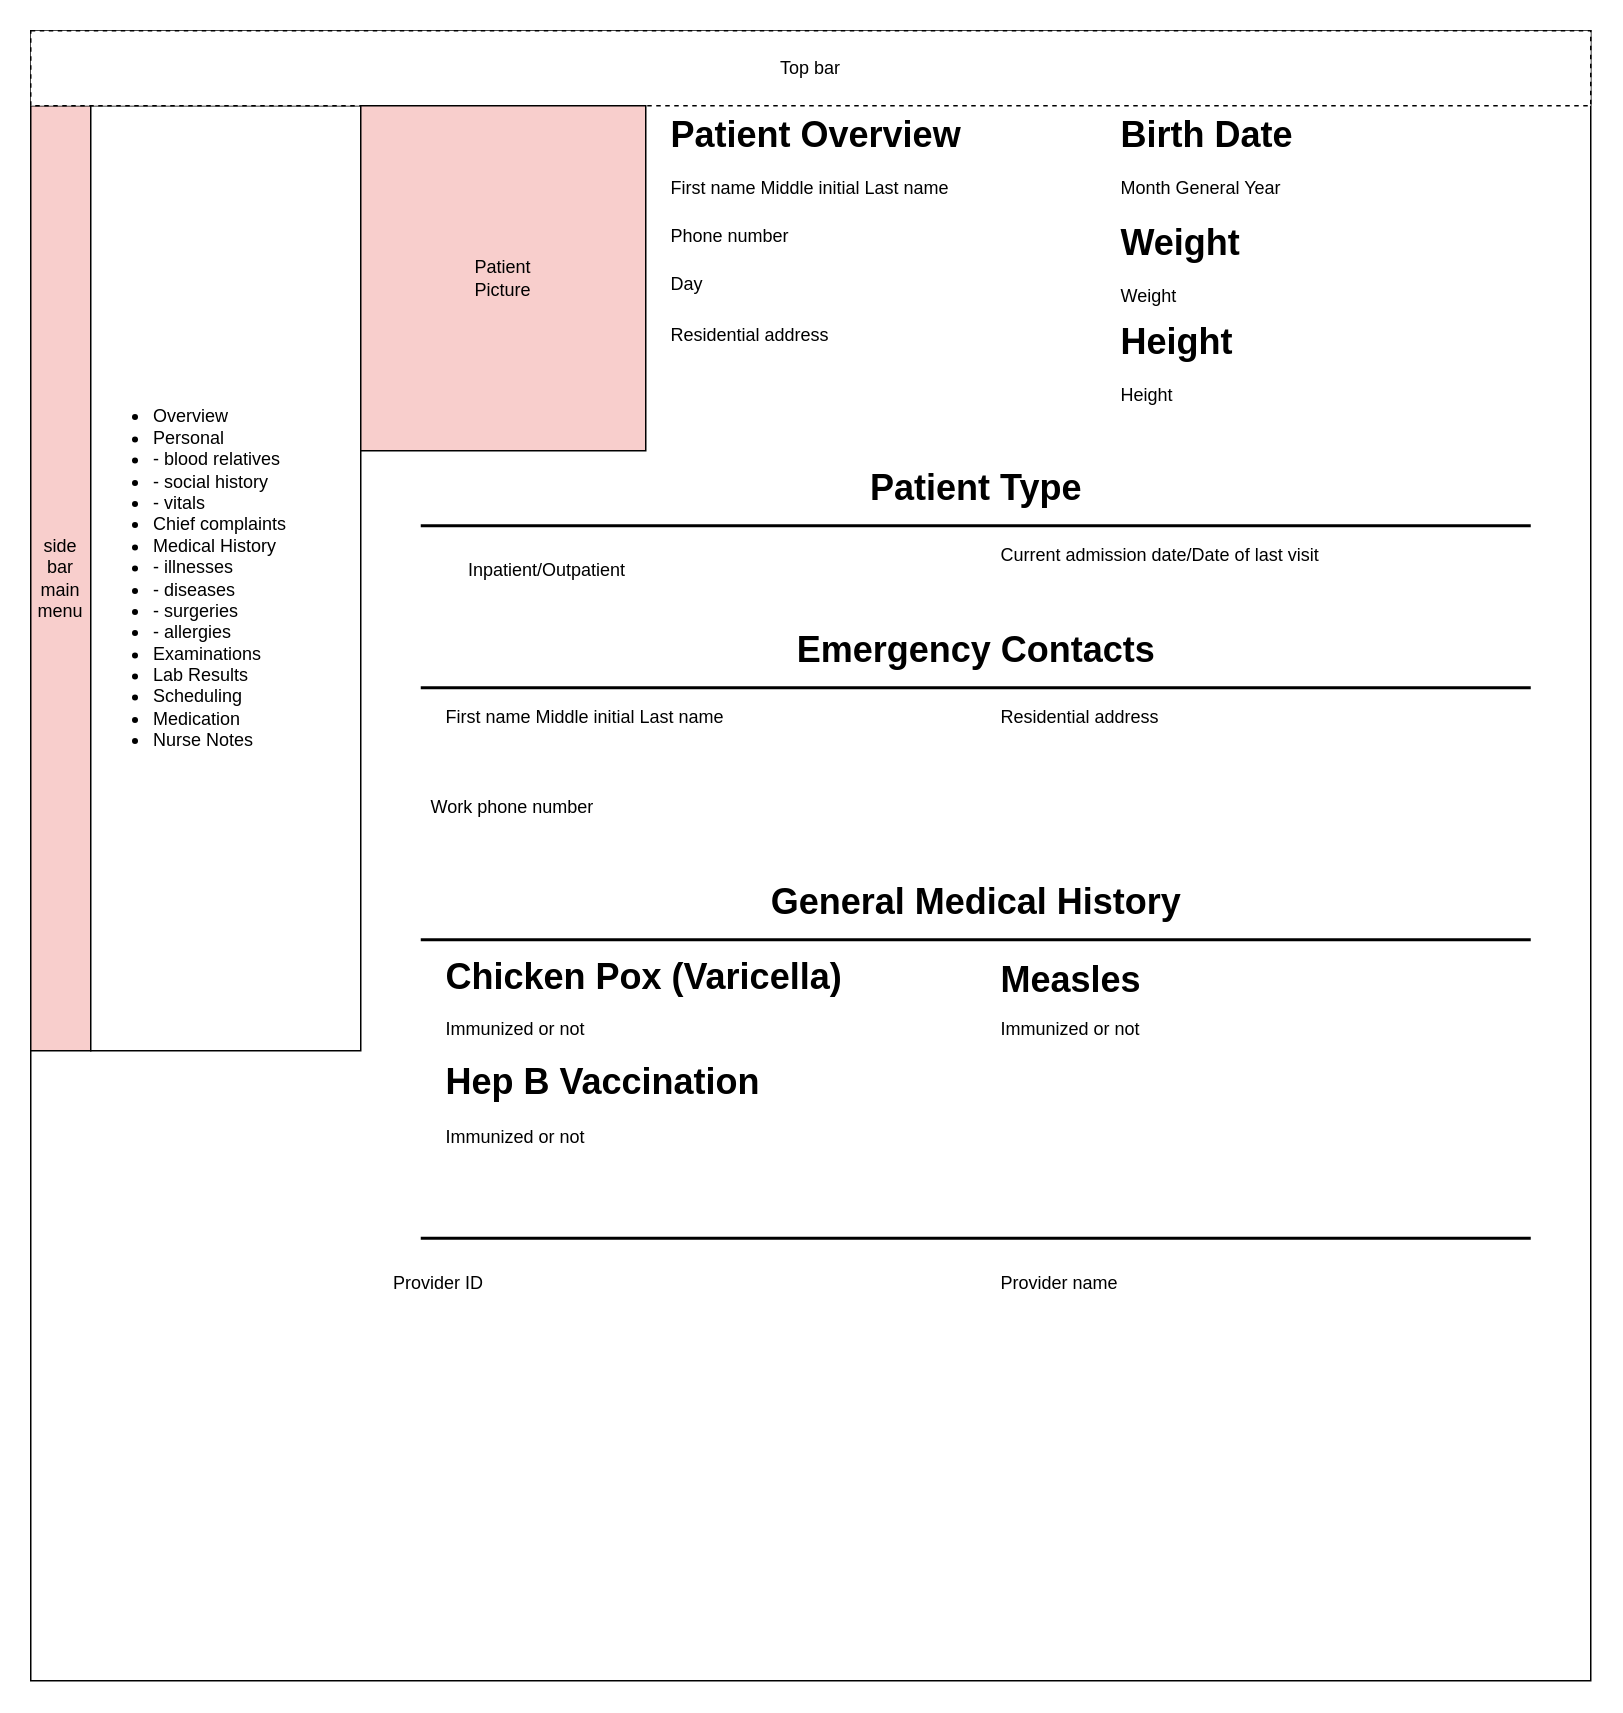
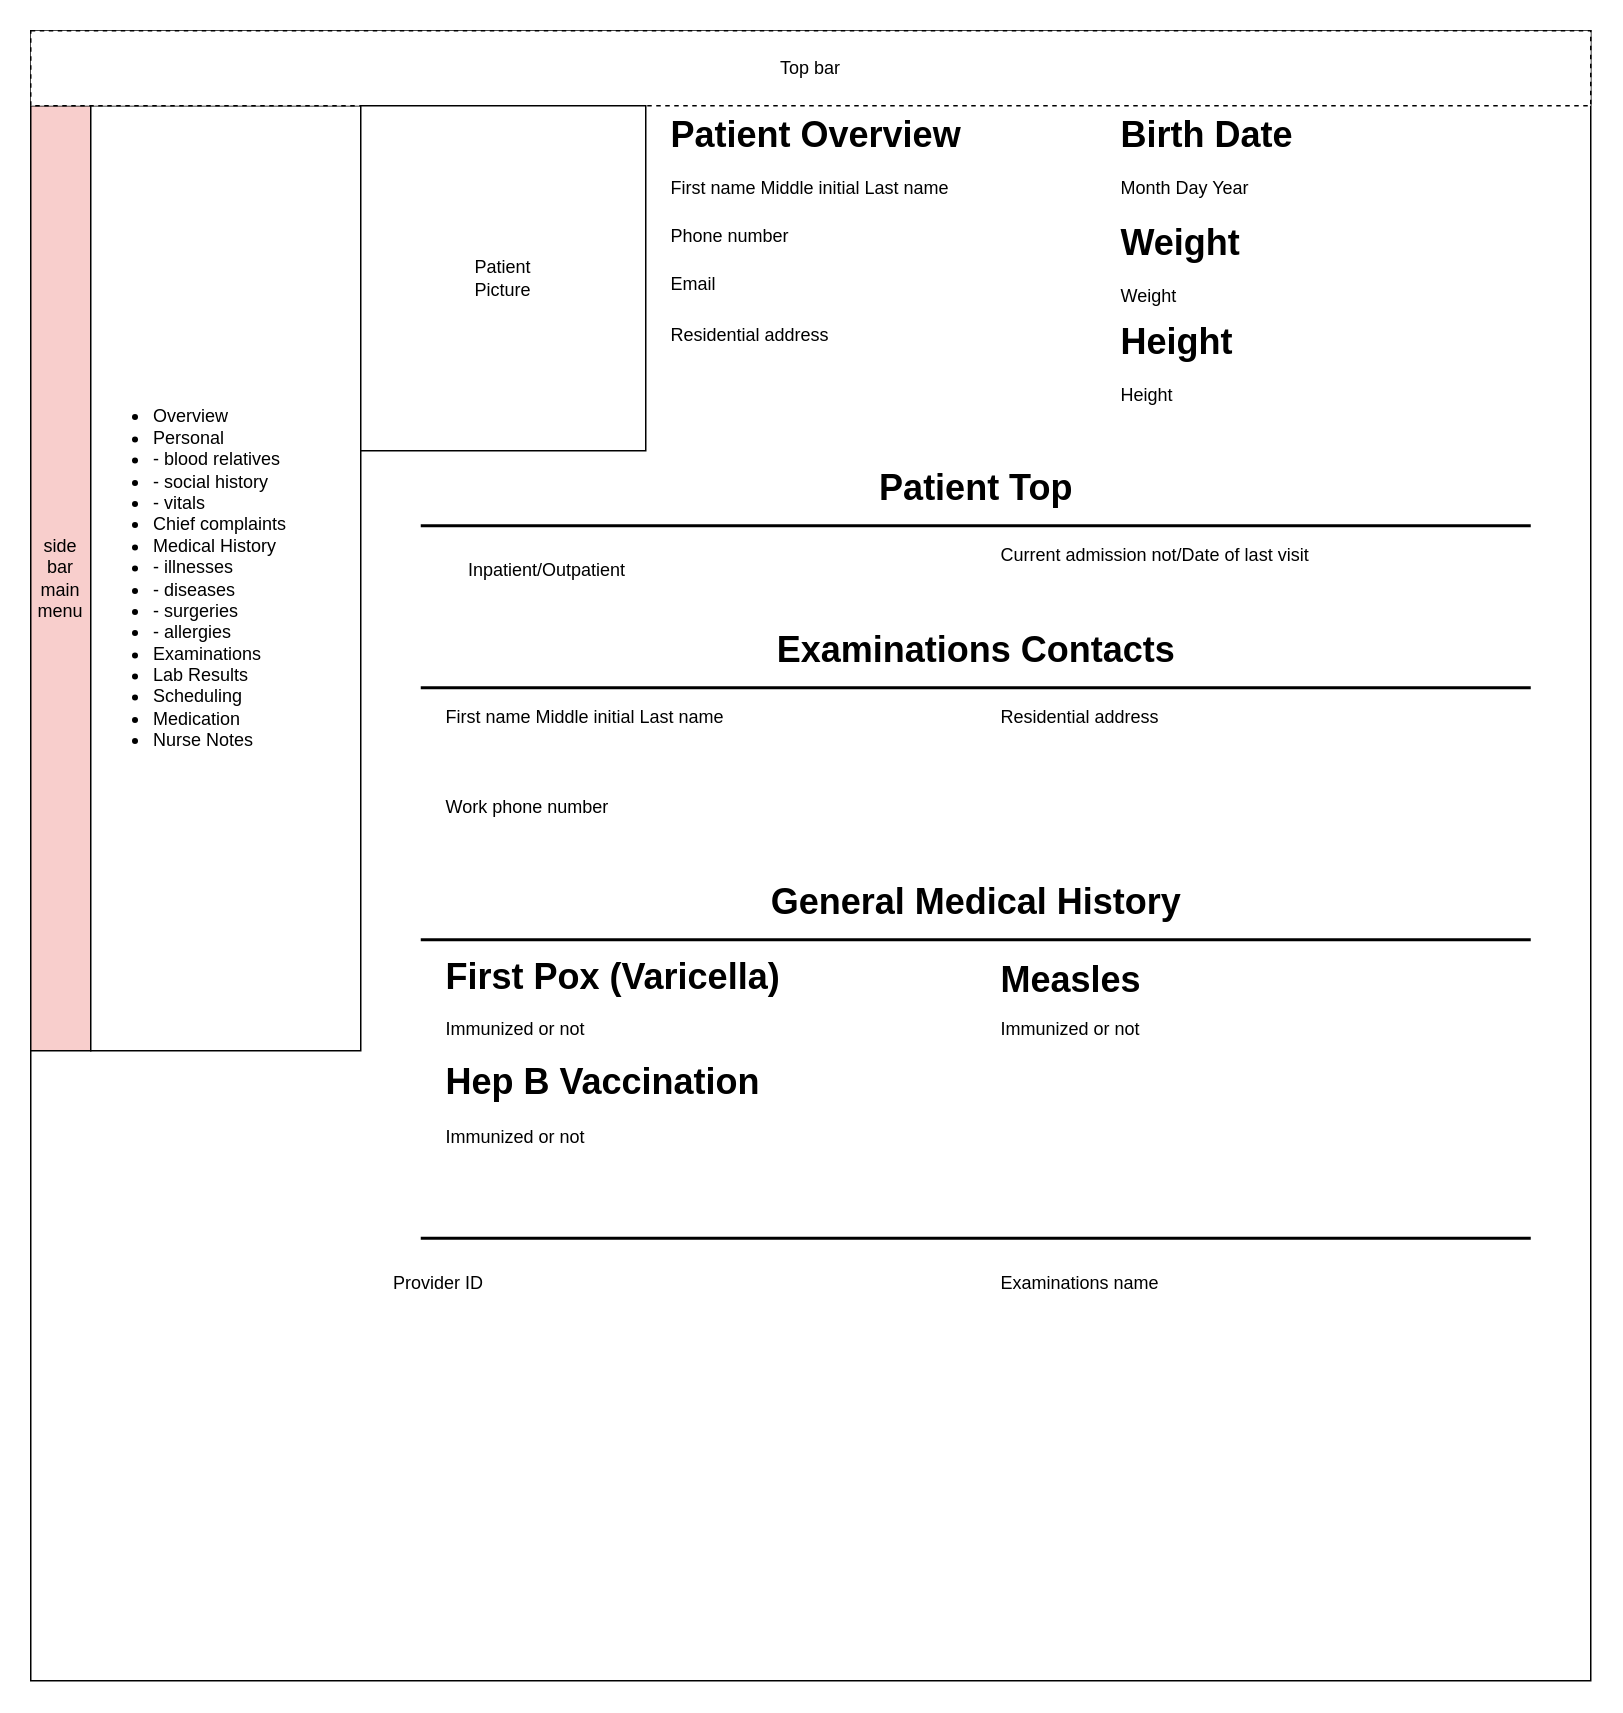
(1205, 188) -> (1187, 188)
(503, 278) -> (503, 278)
(686, 284) -> (692, 284)
(977, 488) -> (977, 488)
(1184, 556) -> (1179, 556)
(977, 650) -> (977, 650)
(631, 808) -> (646, 808)
(650, 977) -> (630, 977)
(1062, 1283) -> (1080, 1283)
